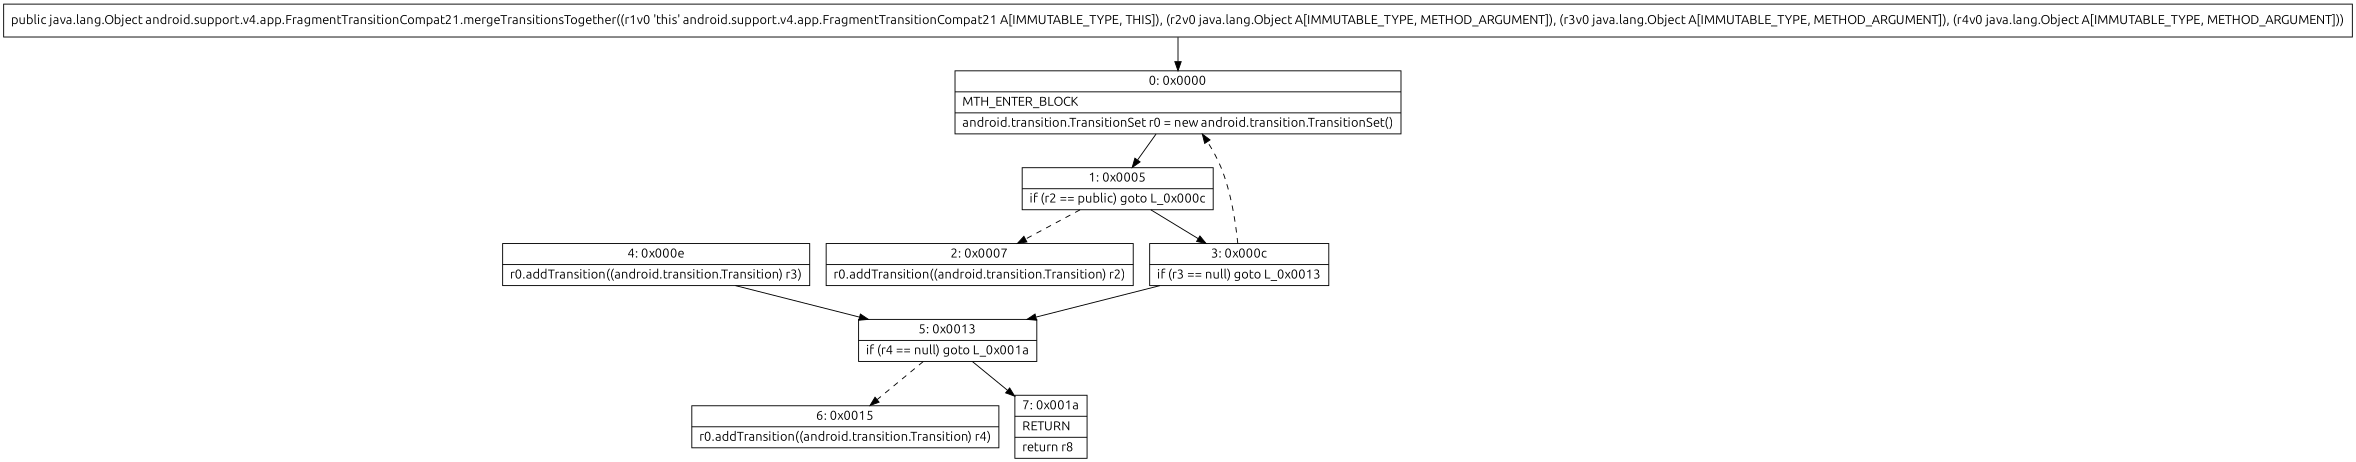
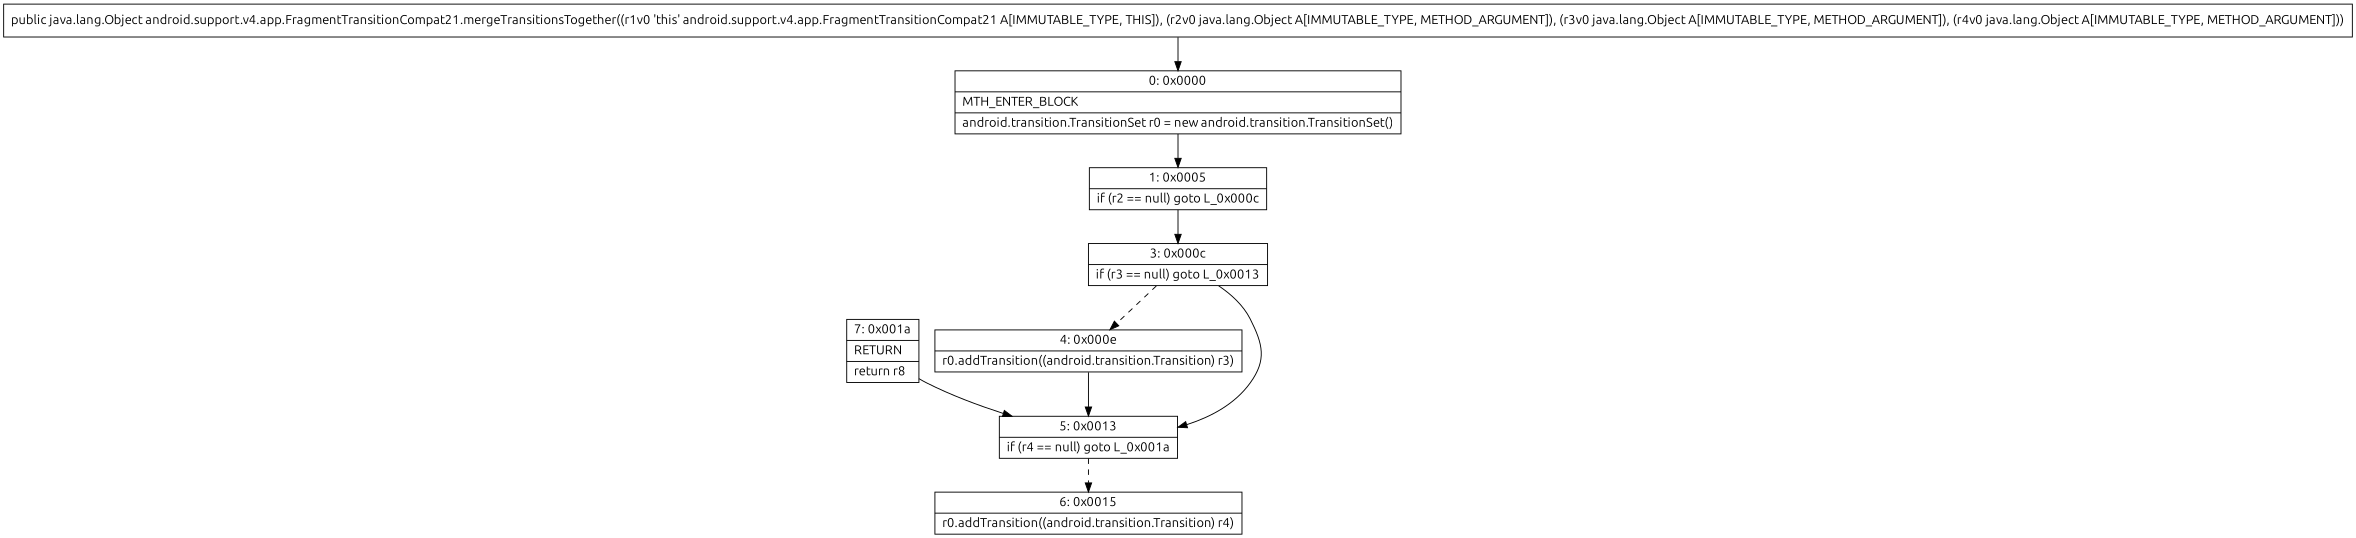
(1229, 191) -> (1137, 305)
(1118, 199) -> (1178, 199)
(980, 265) -> none
(990, 376) -> (960, 398)
